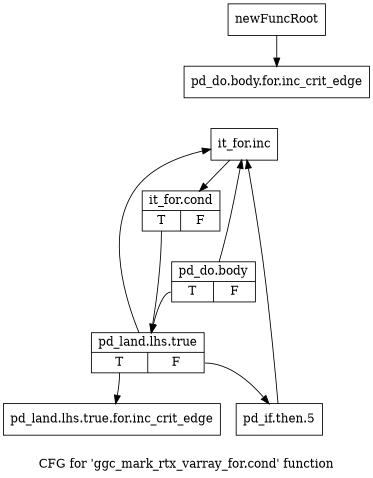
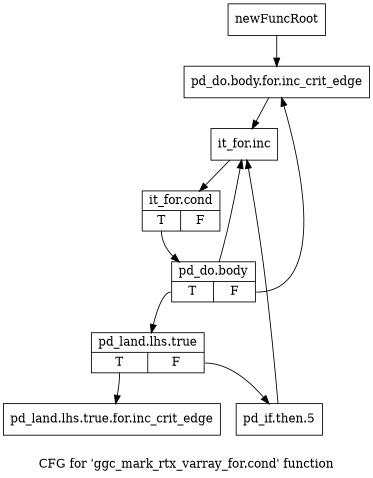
none -> (303, 211)
(122, 222) -> (263, 109)
(159, 278) -> (165, 245)
